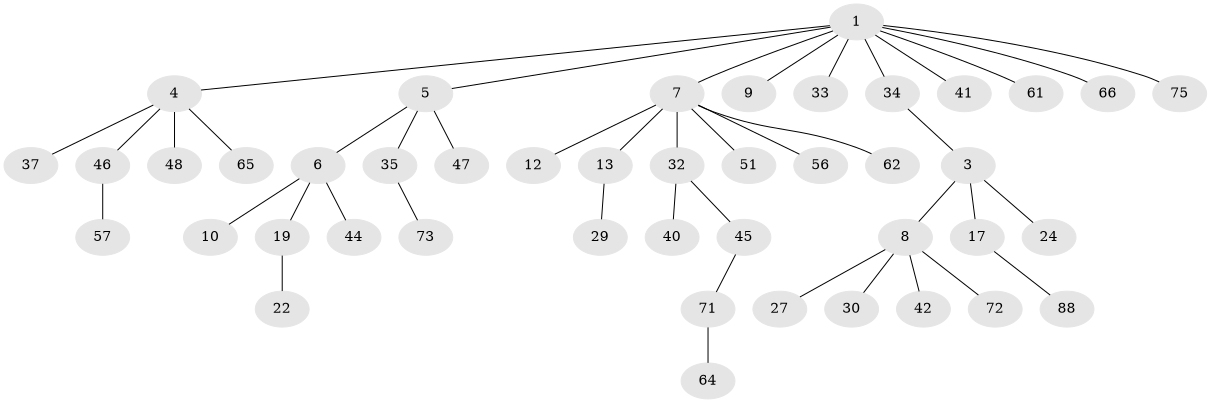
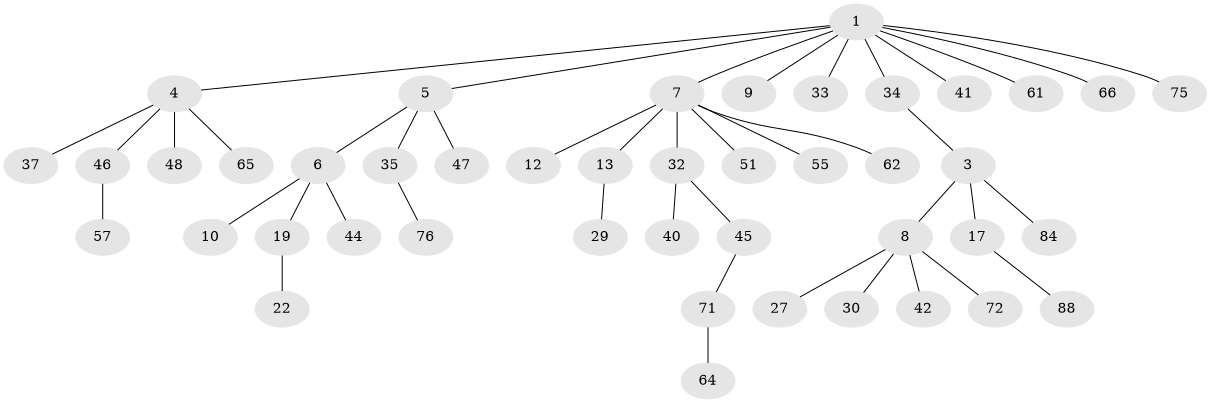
(821, 166) -> (821, 166)
(426, 237) -> (426, 237)
(1049, 237) -> (1049, 237)
